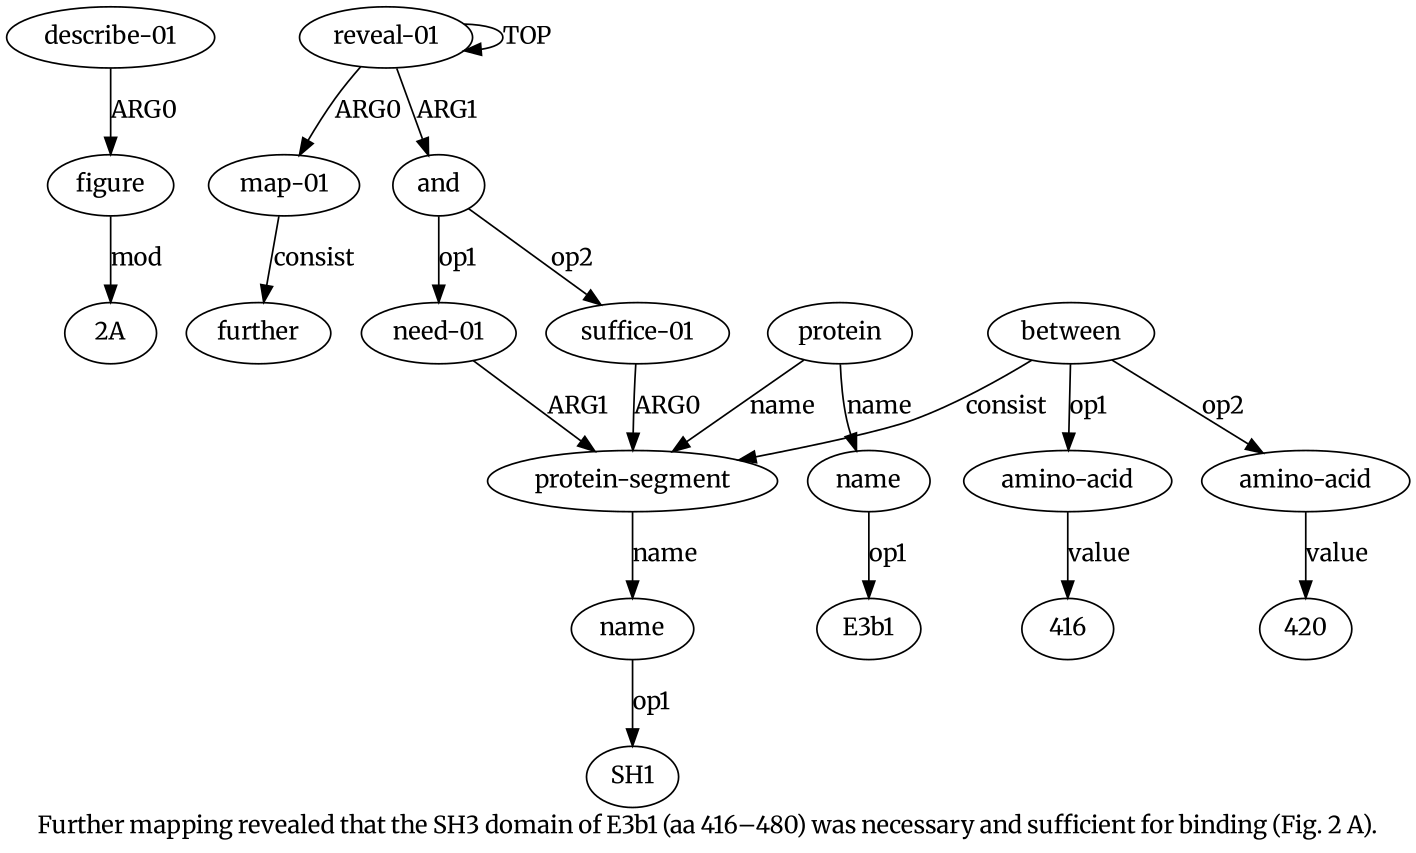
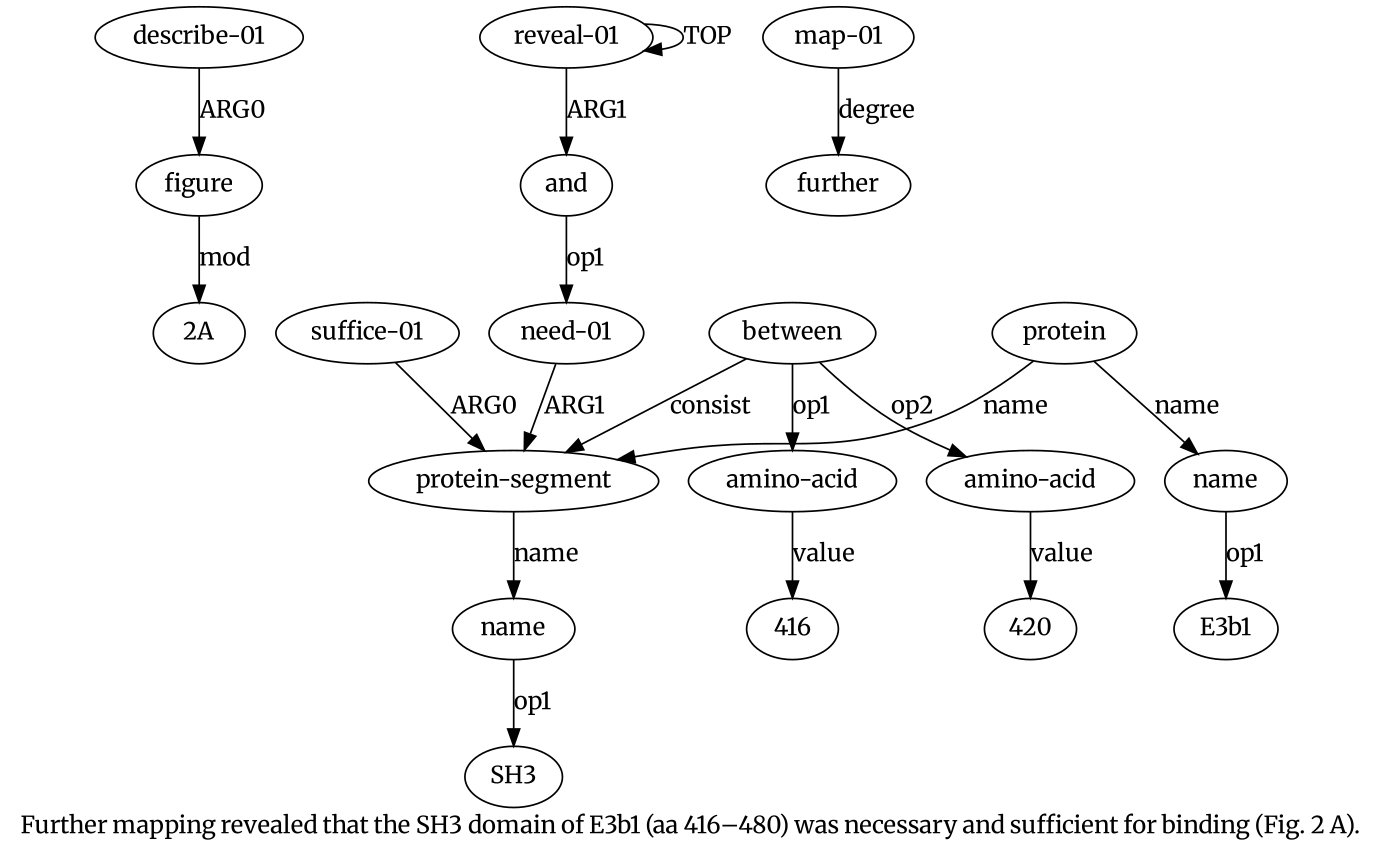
(332, 102) -> none
(528, 252) -> none
(315, 259) -> (877, 111)
(633, 777) -> (514, 777)
